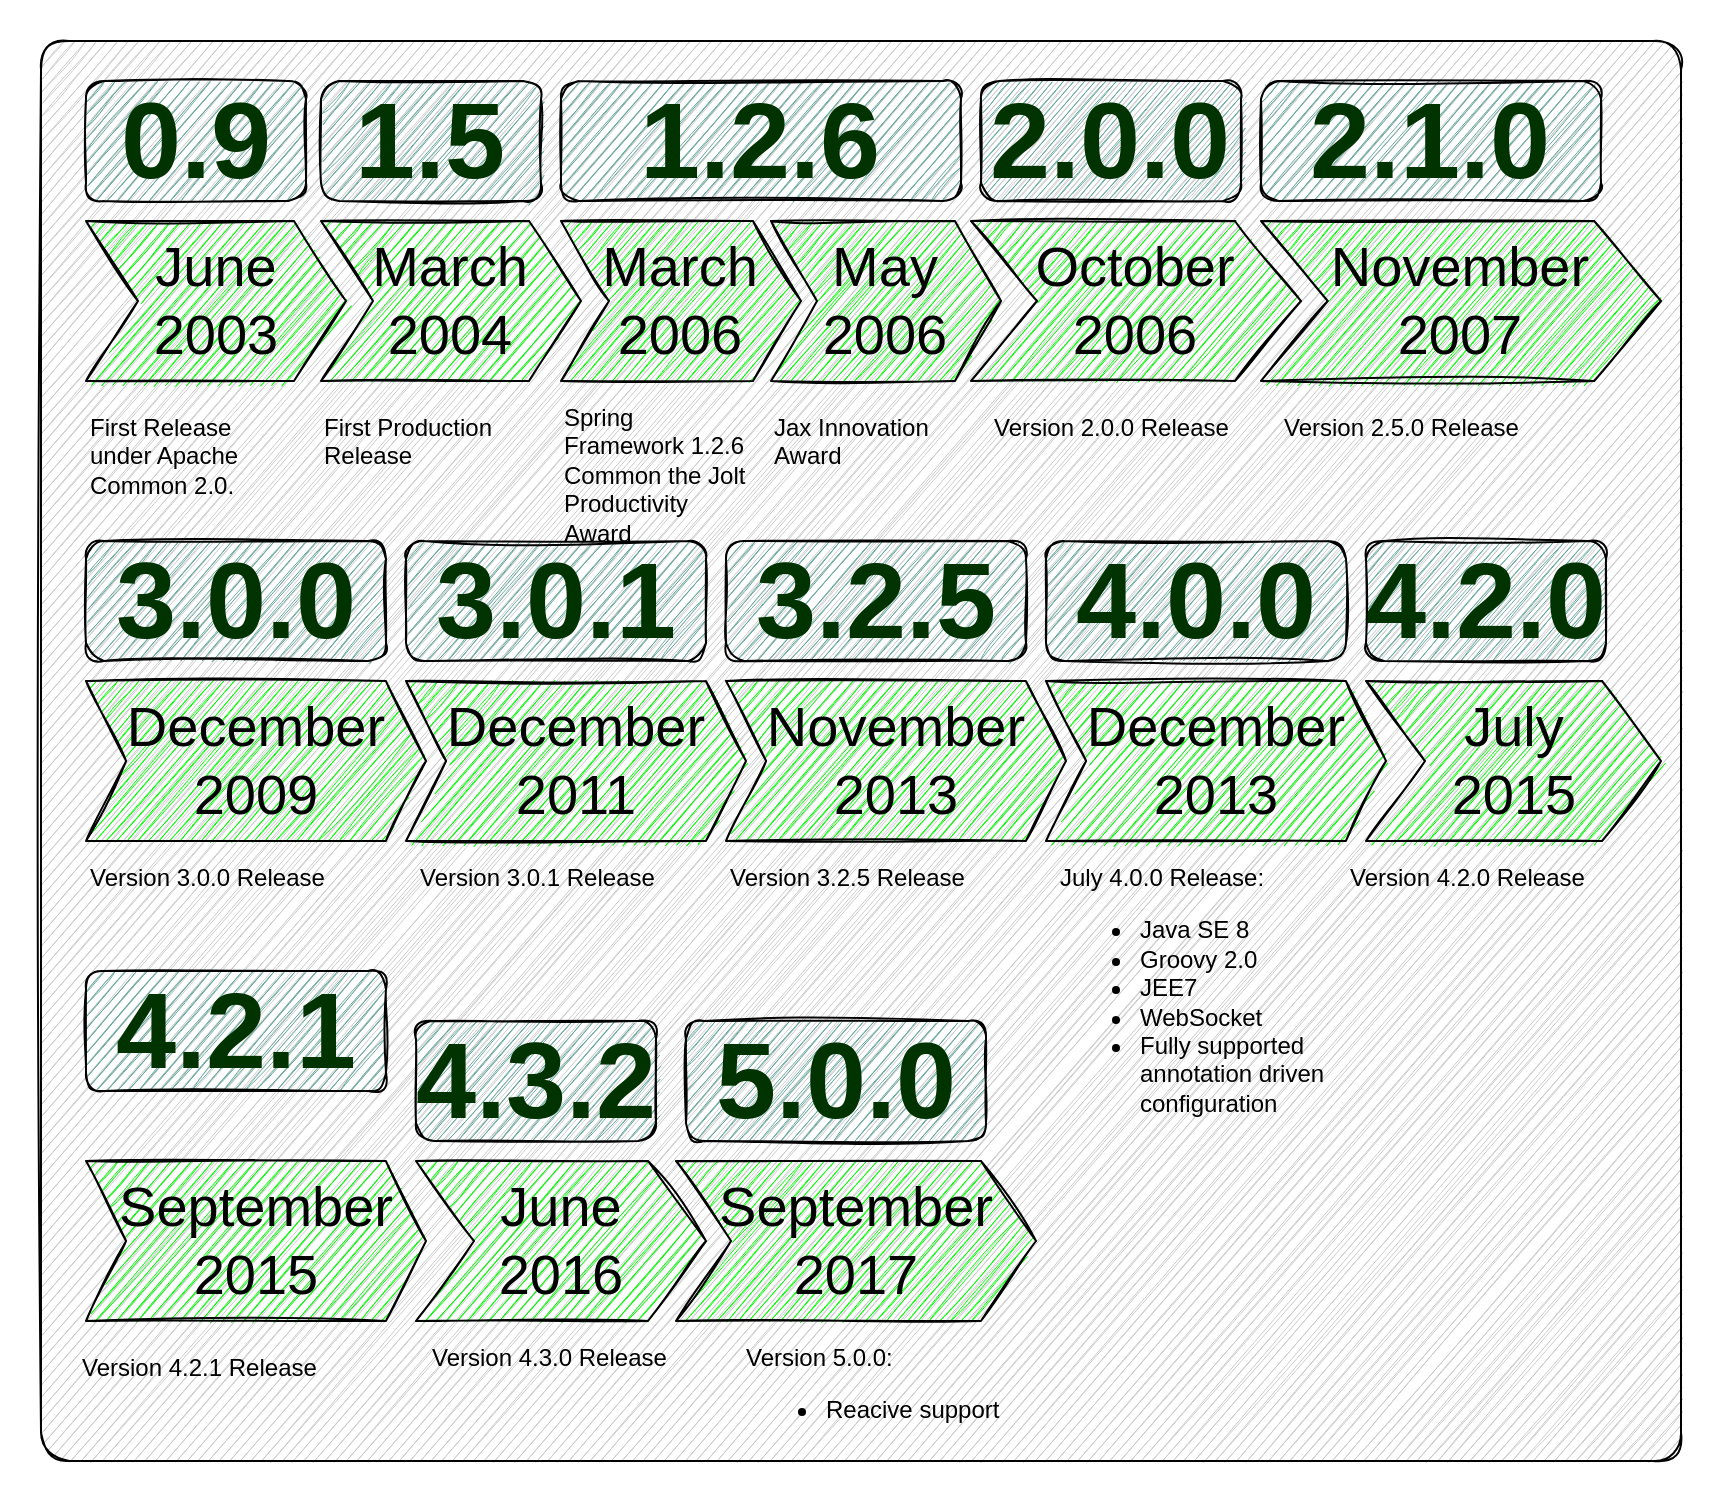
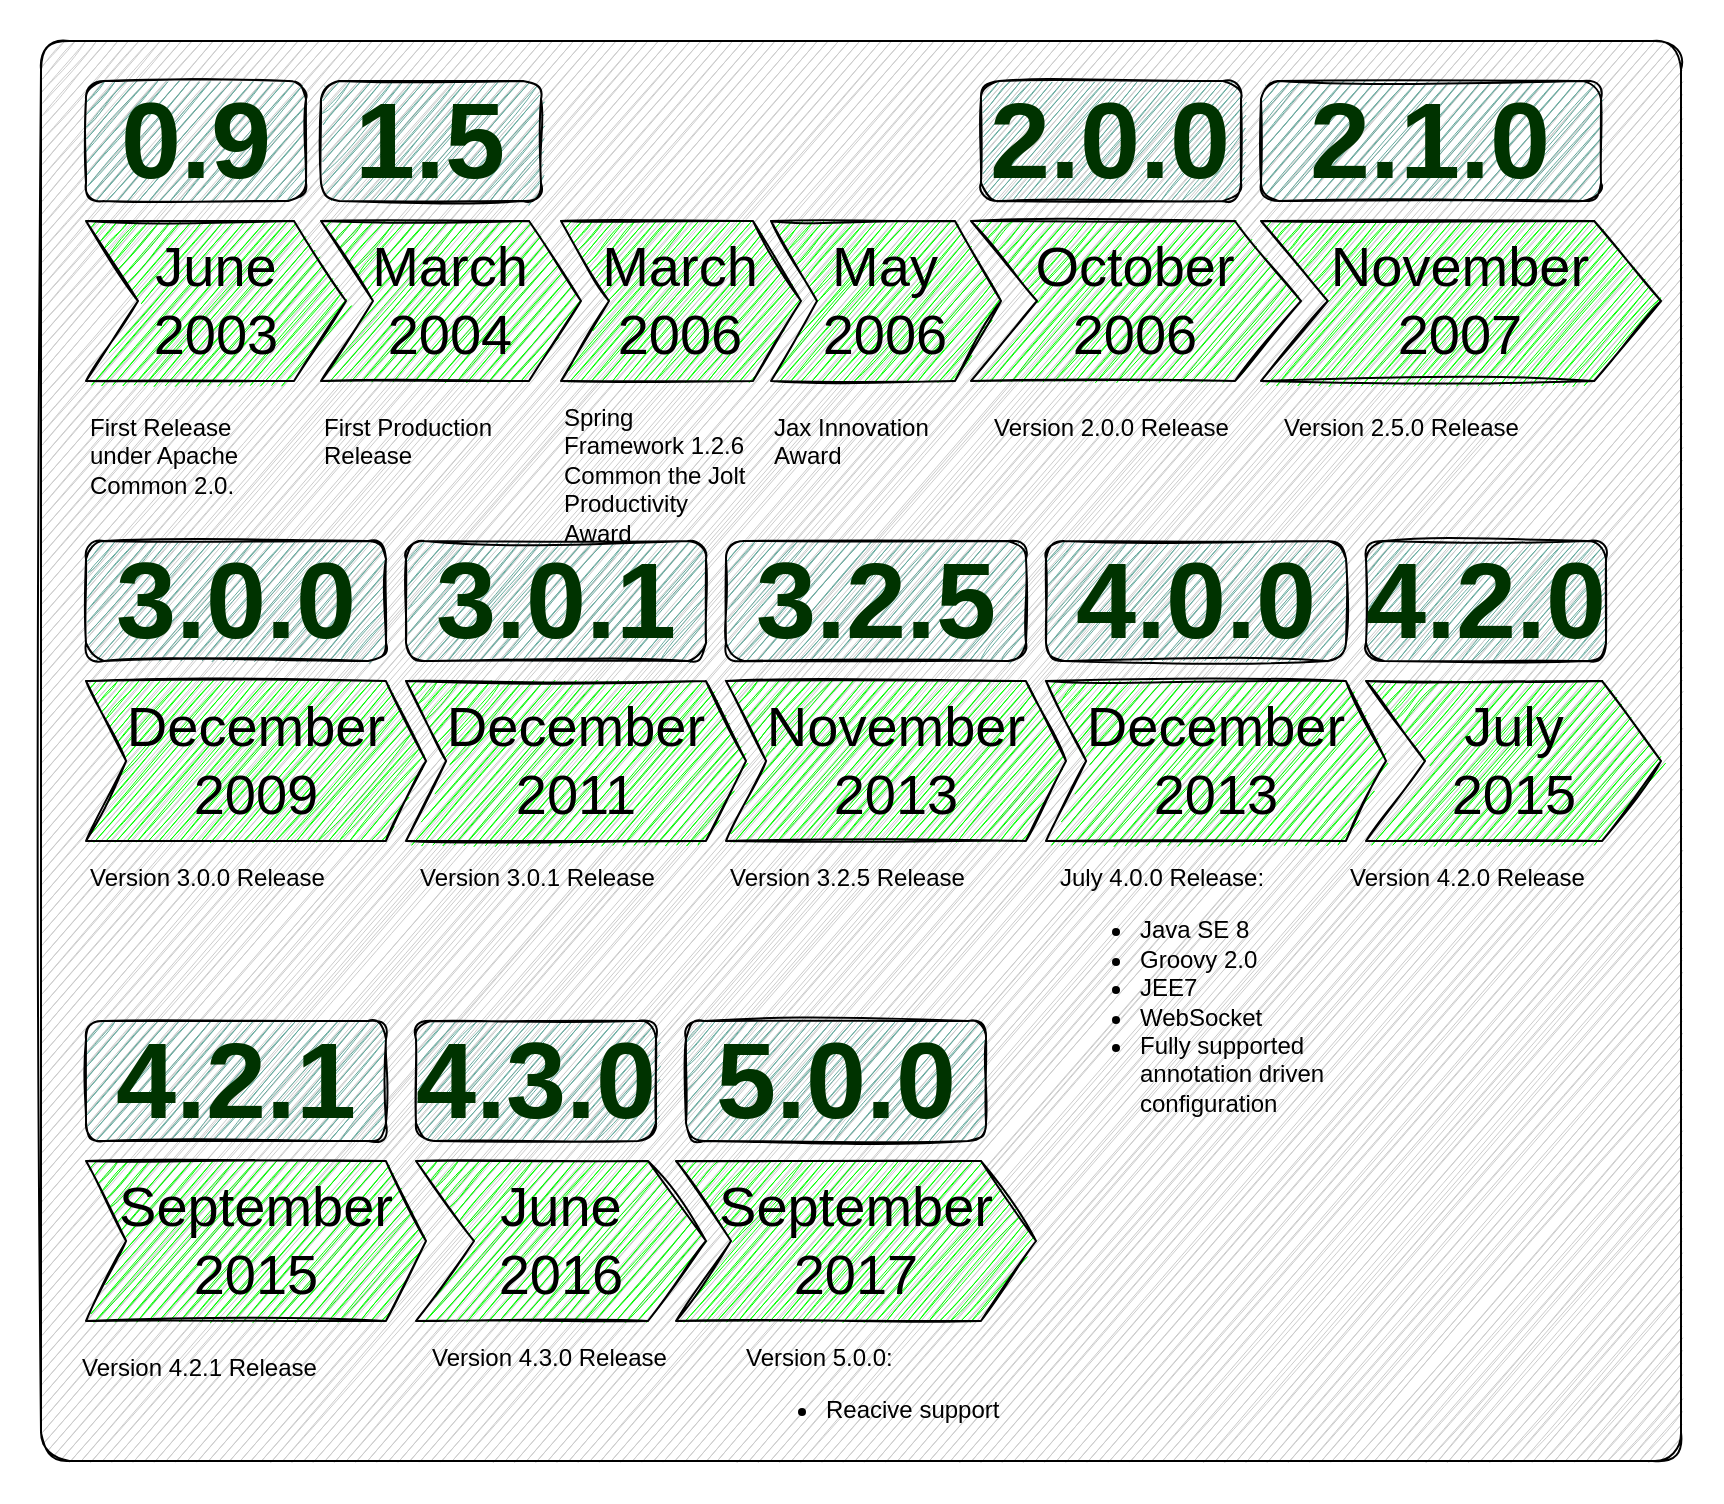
(761, 141) -> none
(236, 1031) -> (236, 1081)
(537, 1081) -> (537, 1081)
